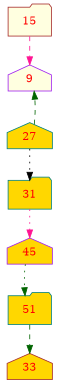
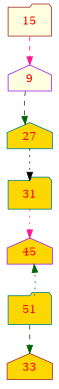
(35, 112) -> (24, 104)
(24, 276) -> (35, 284)
